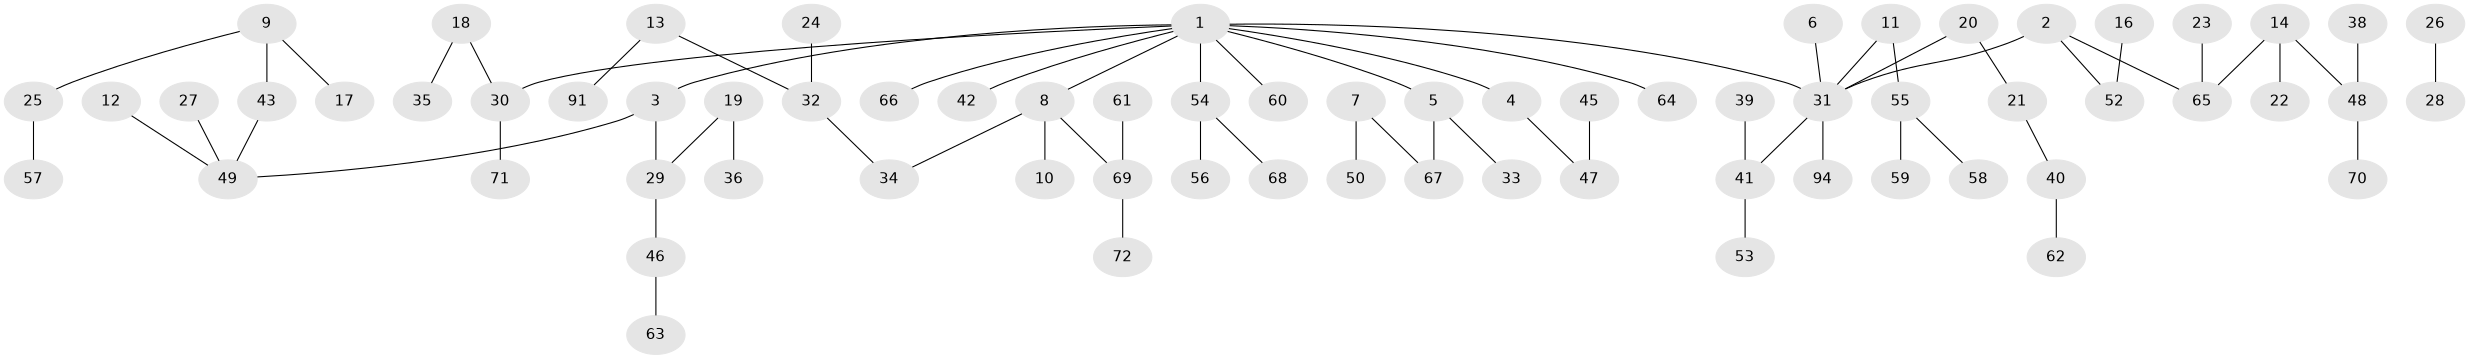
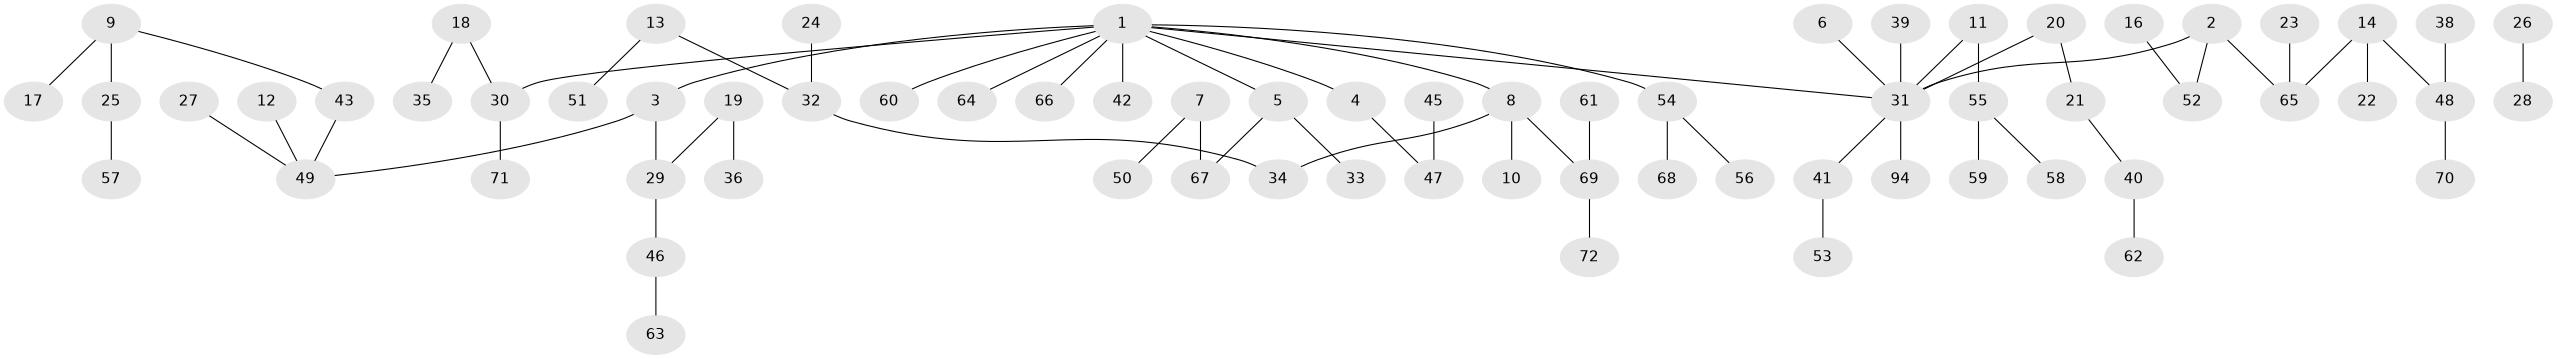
(578, 102) -> (578, 102)
(1745, 141) -> (1901, 63)
